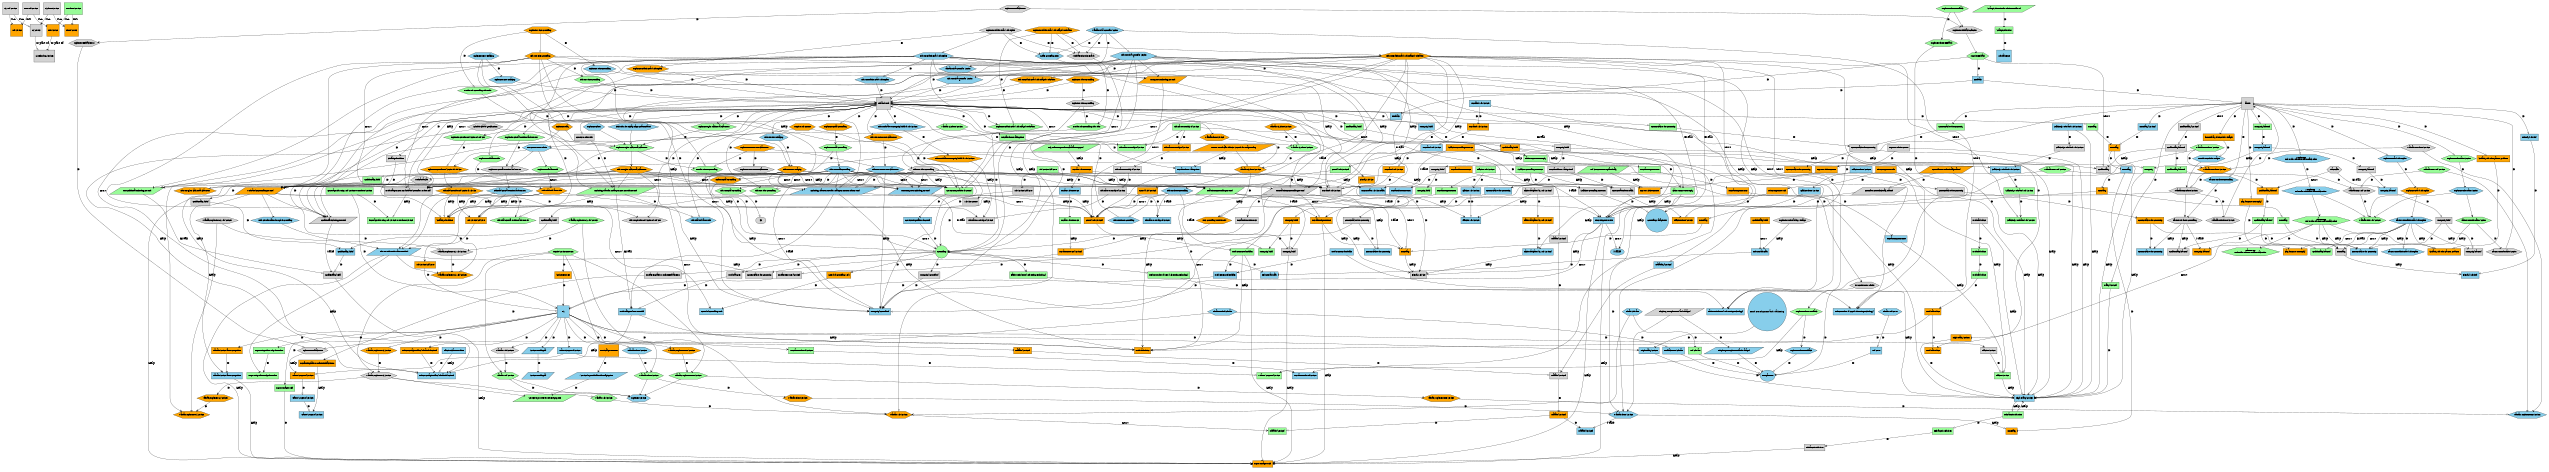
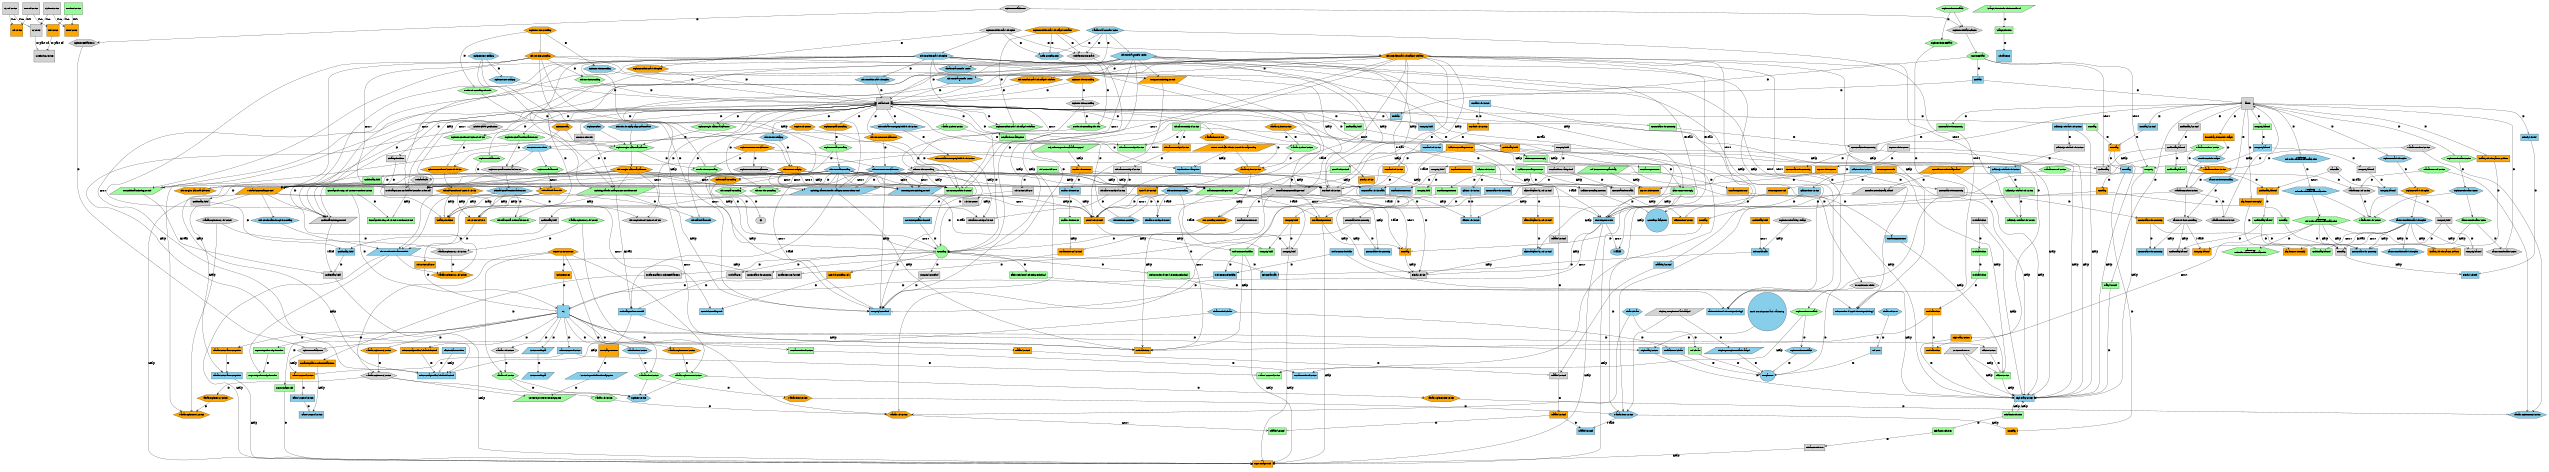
none -> (2106, 67)
(2220, 116) -> (2220, 116)
(563, 252) -> (563, 252)
none -> (1961, 351)
